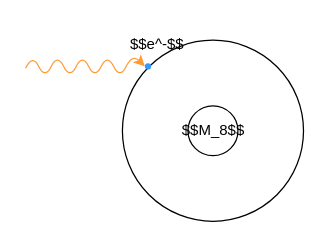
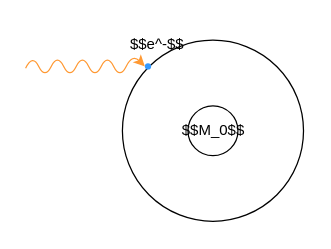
(214, 131) -> (214, 131)
